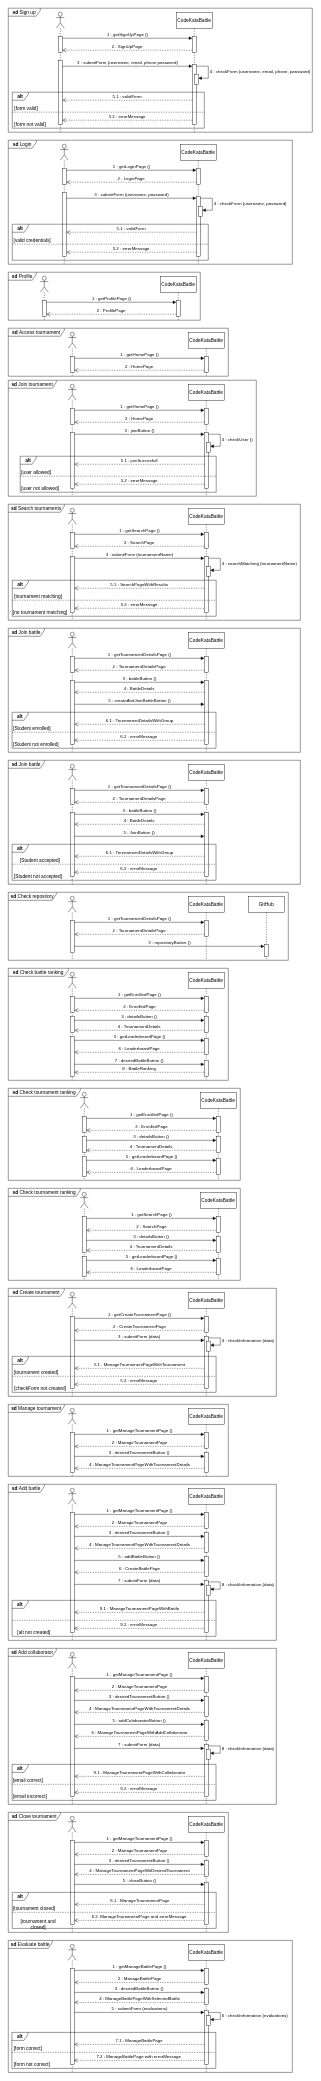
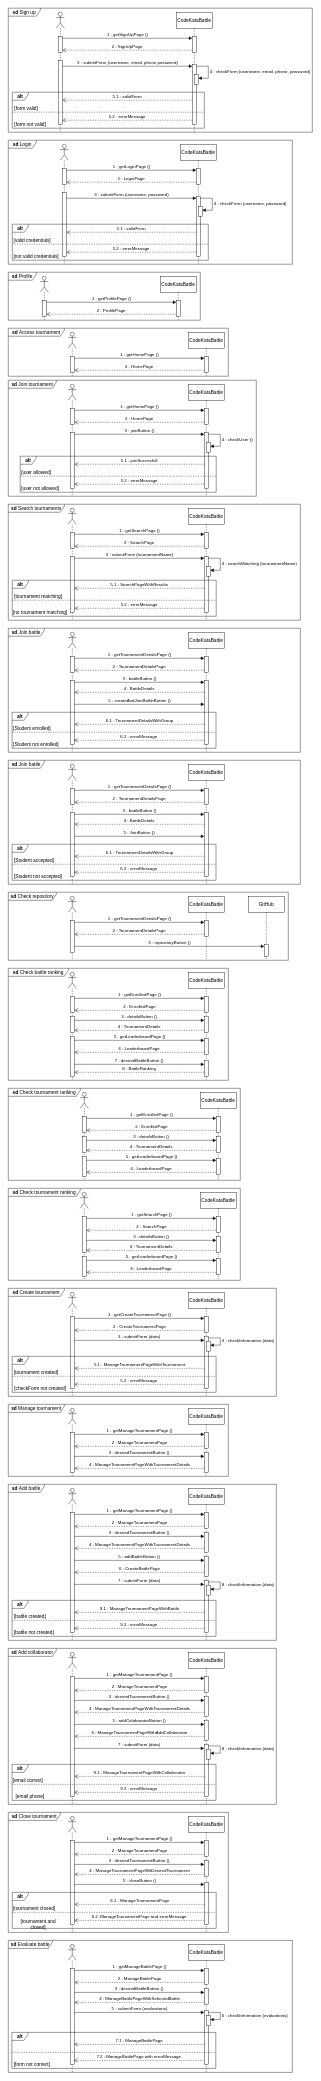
none -> (36, 256)
(40, 860) -> (34, 860)
none -> (30, 1616)
(34, 1632) -> (34, 1632)
(30, 1796) -> (30, 1796)
(28, 2048) -> none
